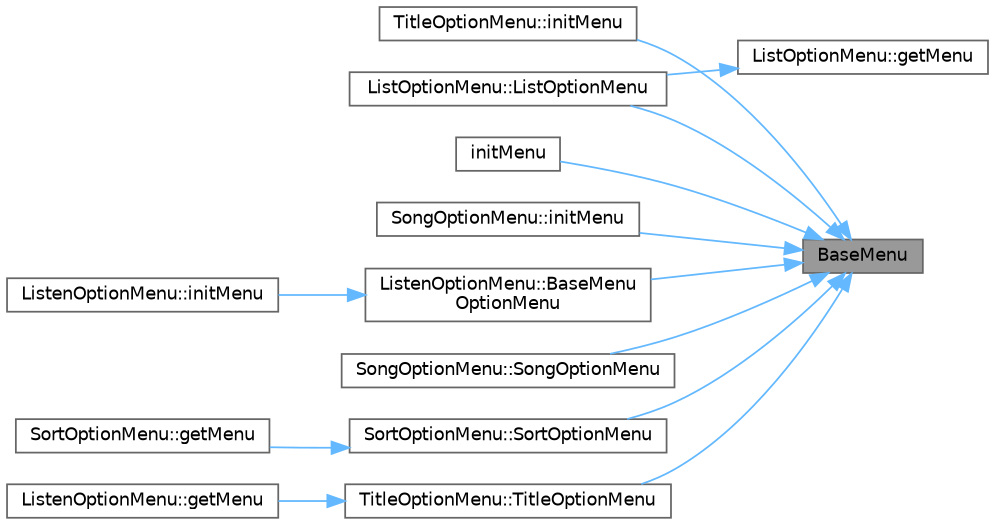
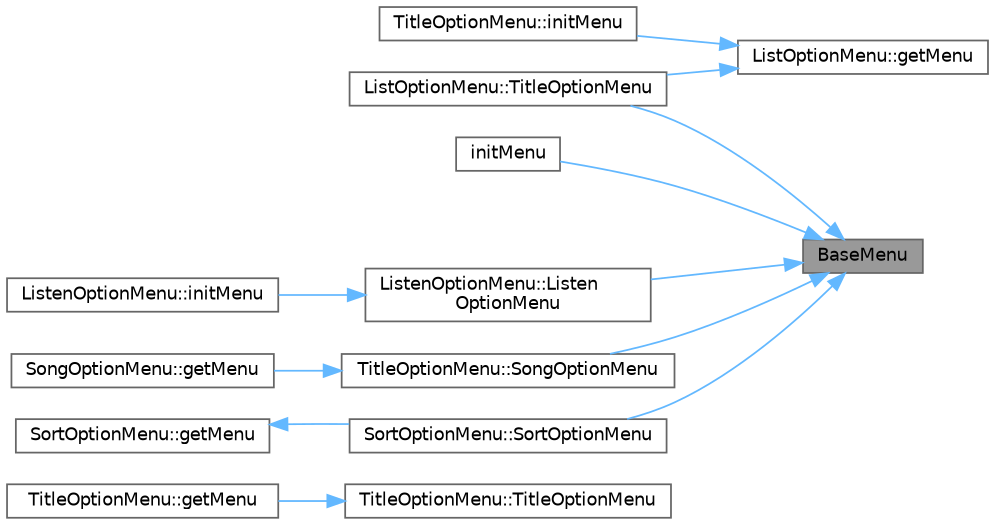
(508, 89) -> (508, 89)
(753, 116) -> (679, 40)
(508, 219) -> none
(508, 295) -> (508, 295)
none -> (143, 371)
(508, 371) -> (508, 371)
(756, 403) -> none
(300, 448) -> (319, 424)
(143, 501) -> (143, 501)
